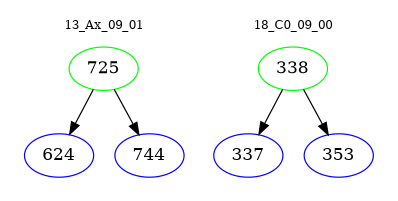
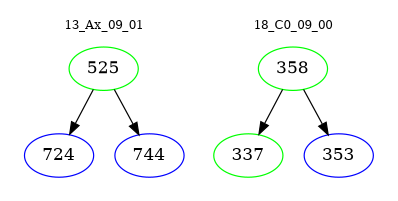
(104, 69) -> (104, 69)
(293, 69) -> (293, 69)
(59, 156) -> (59, 156)
(248, 156) -> (248, 156)
